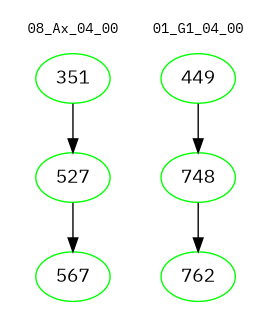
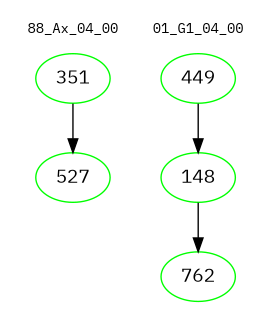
(74, 30) -> (74, 30)
(198, 178) -> (198, 178)
(73, 277) -> none
